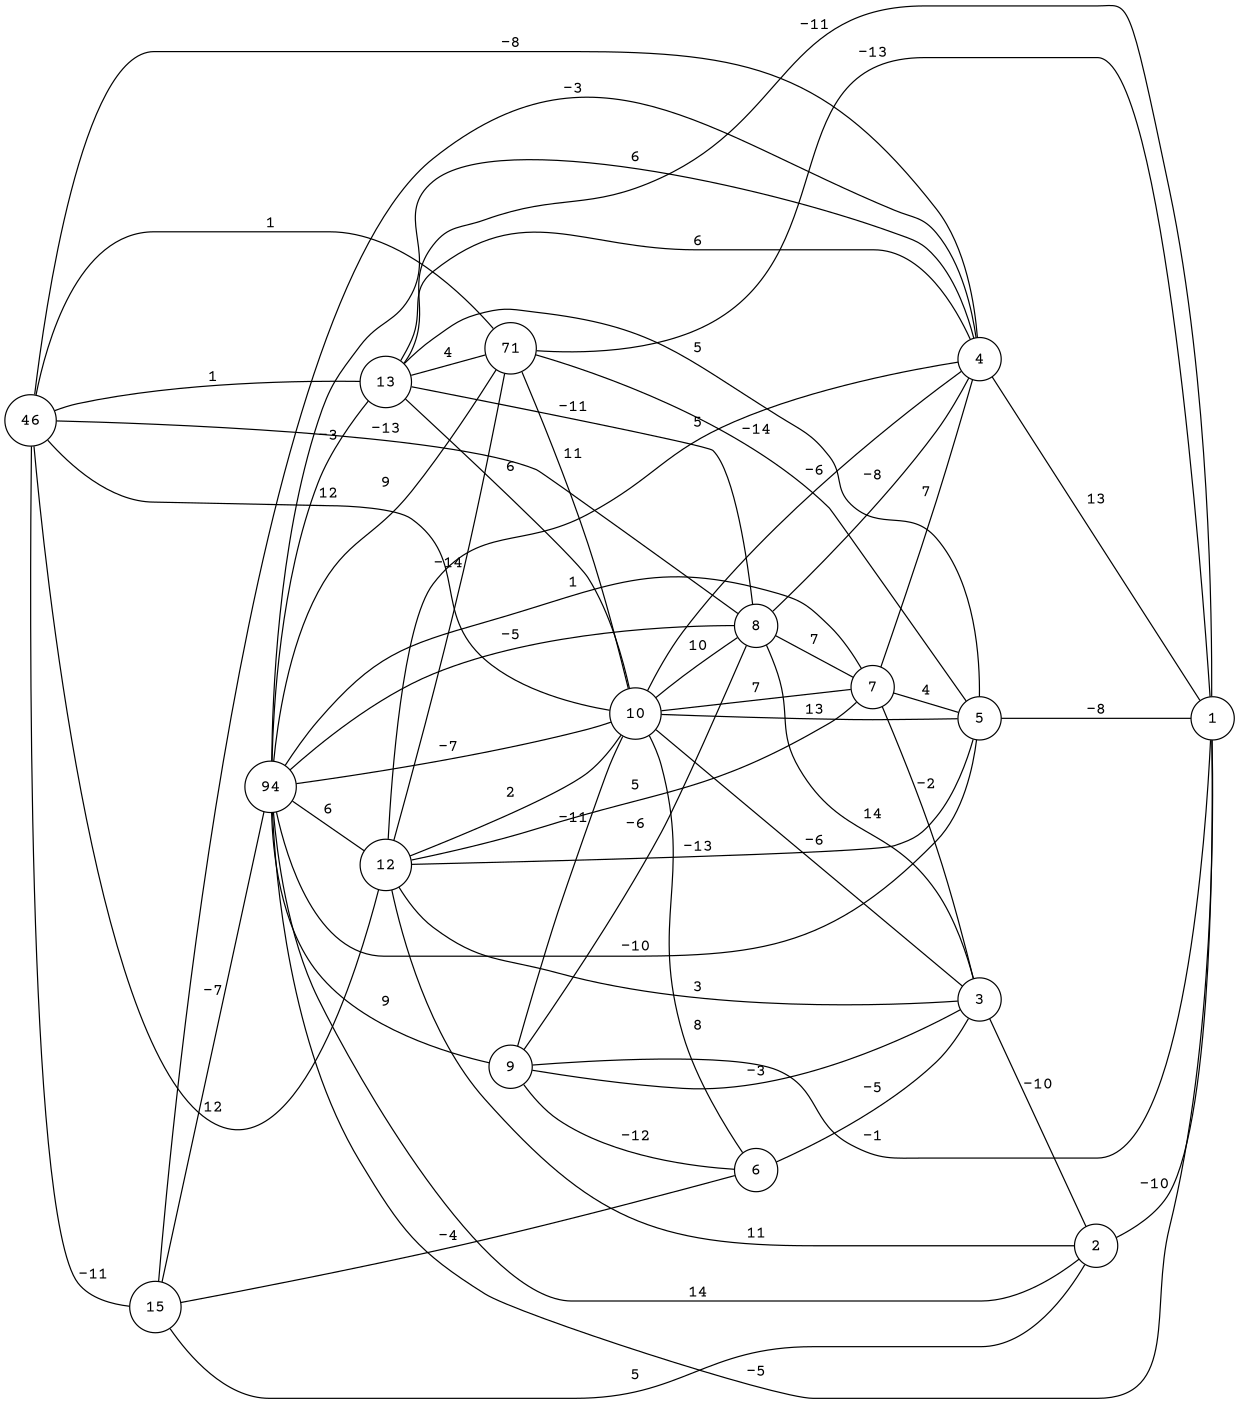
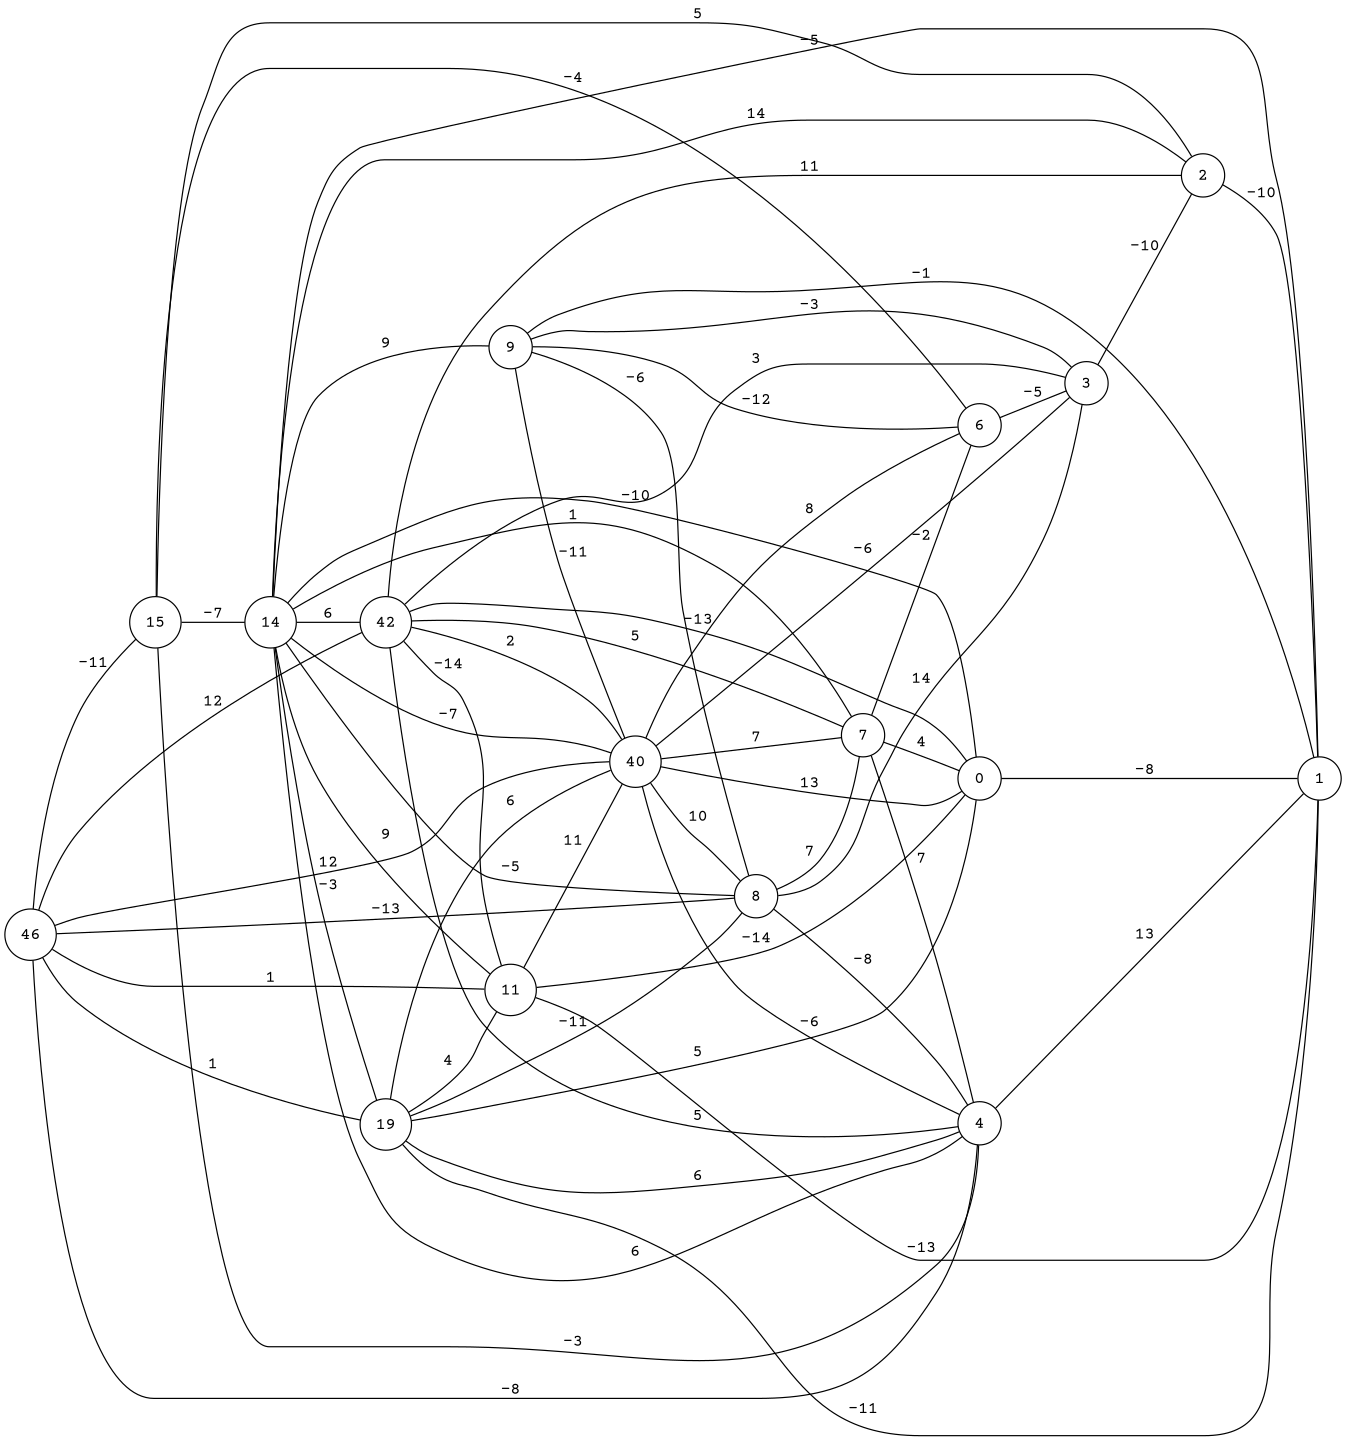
(511, 348) -> (511, 990)
(386, 382) -> (386, 1124)
(635, 714) -> (635, 762)
(980, 718) -> (980, 778)
(271, 787) -> (271, 622)
(932, 834) -> (921, 580)
(386, 865) -> (386, 622)
